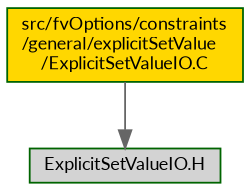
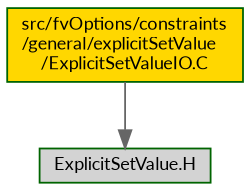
(125, 166) -> (125, 166)
